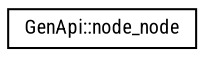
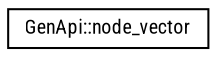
(102, 29) -> (108, 29)
